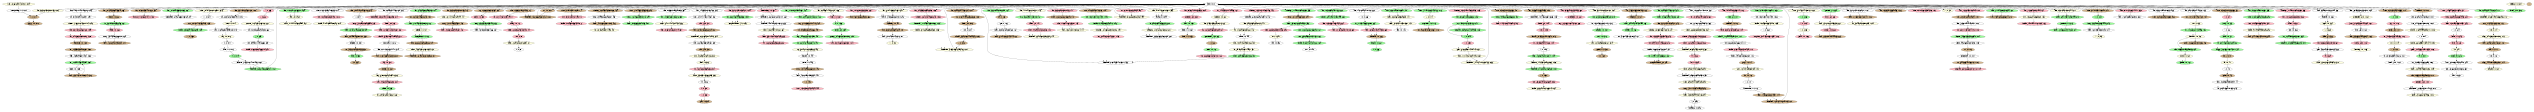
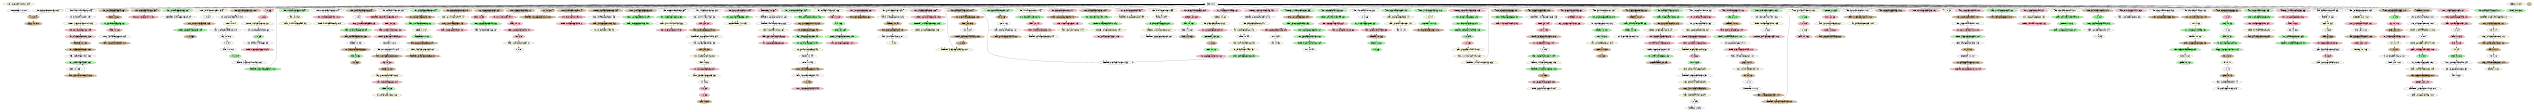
(1449, 32) -> (1467, 26)
(2180, 40) -> (2191, 46)
(1695, 63) -> (1695, 63)
